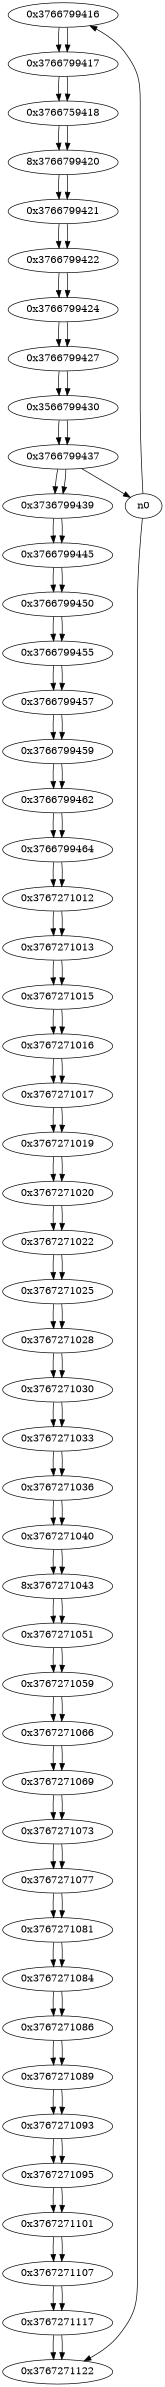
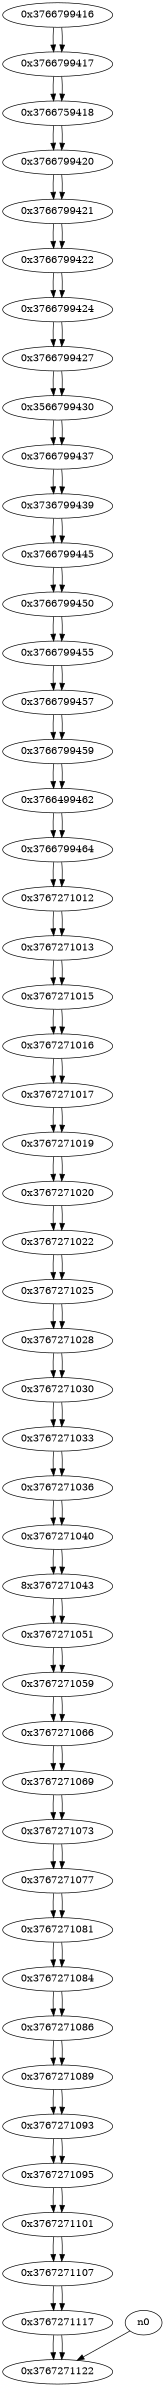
(63, 162) -> (58, 162)
(140, 253) -> none
(103, 481) -> none
(58, 801) -> (58, 801)
